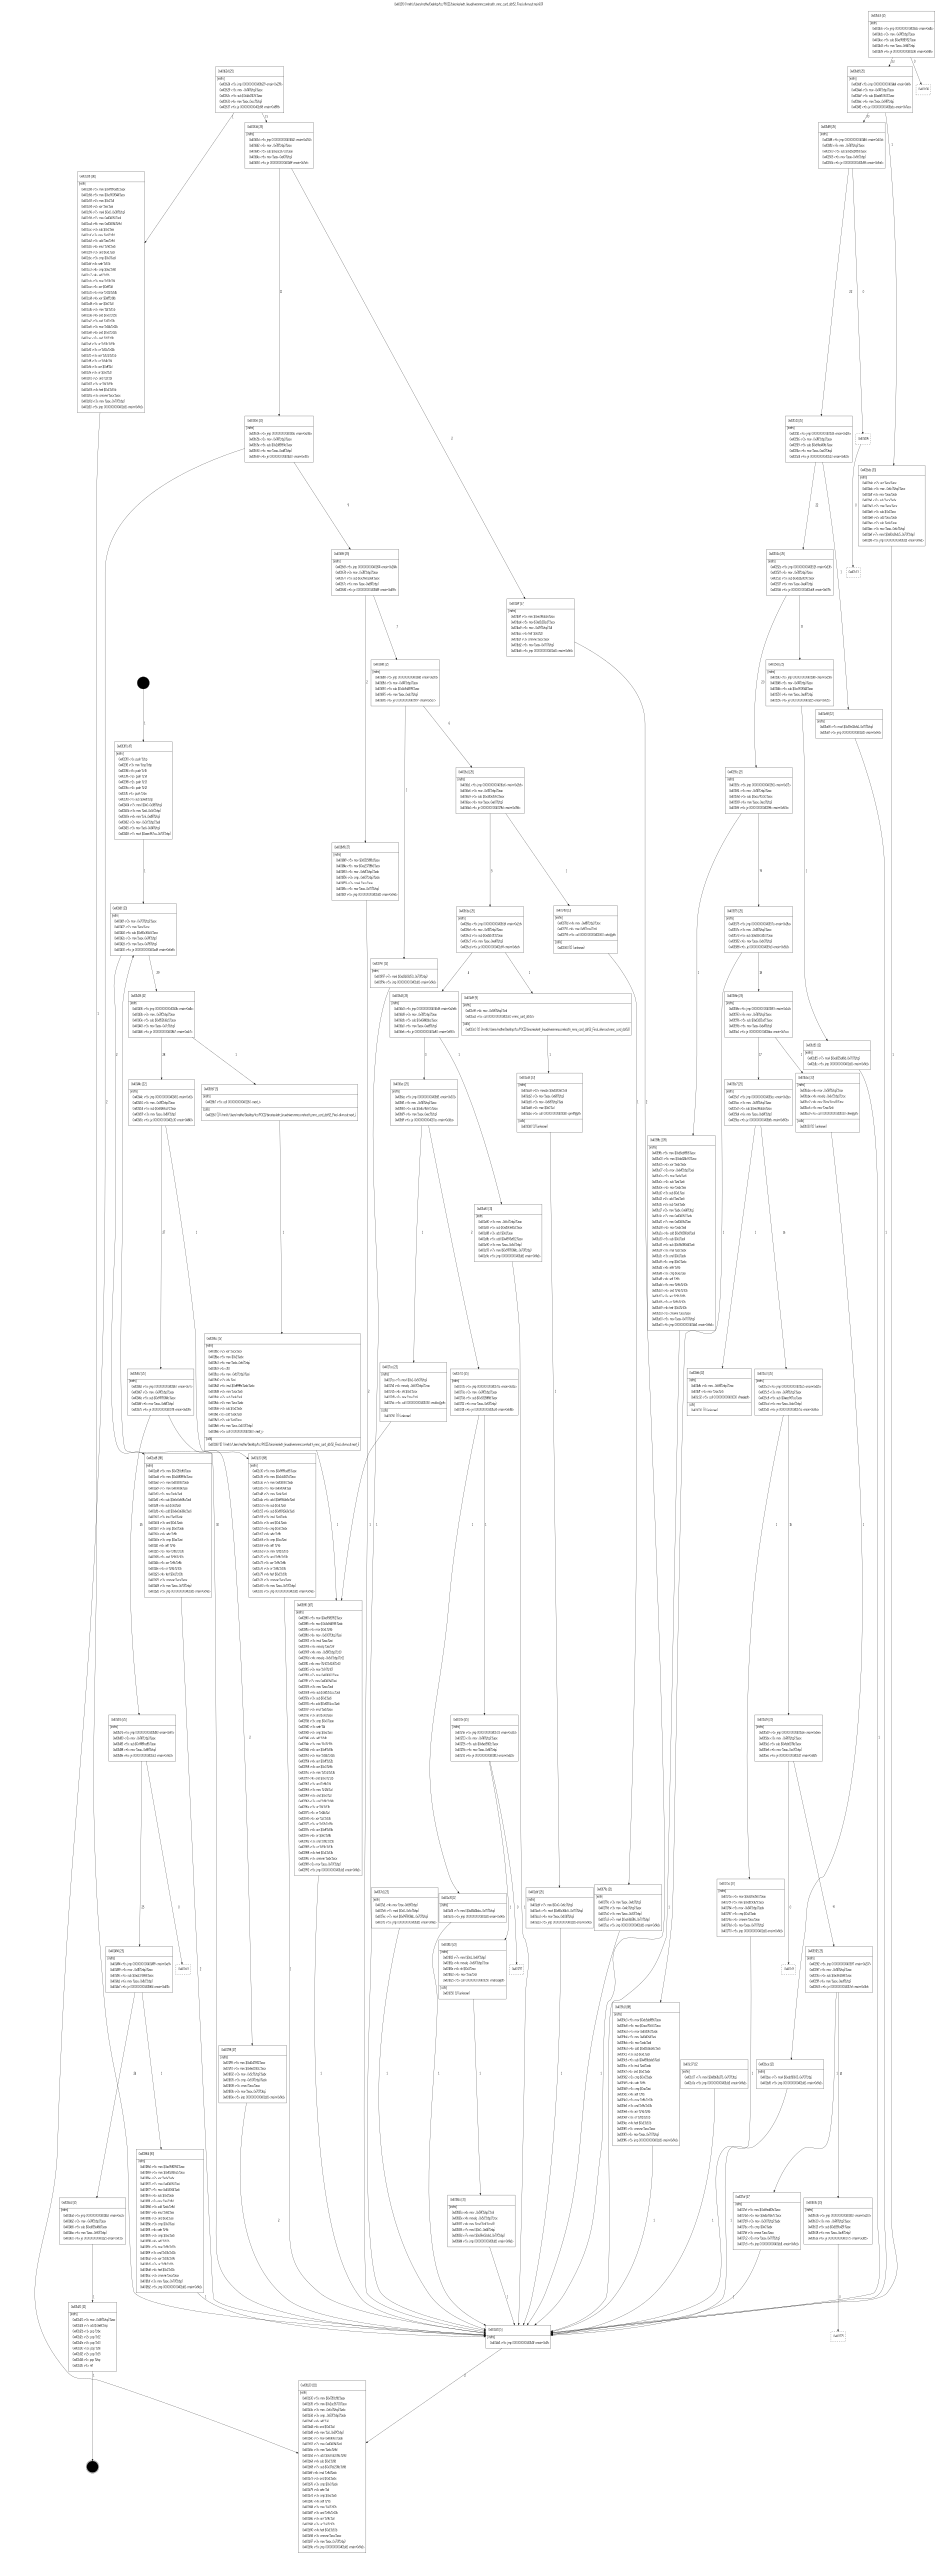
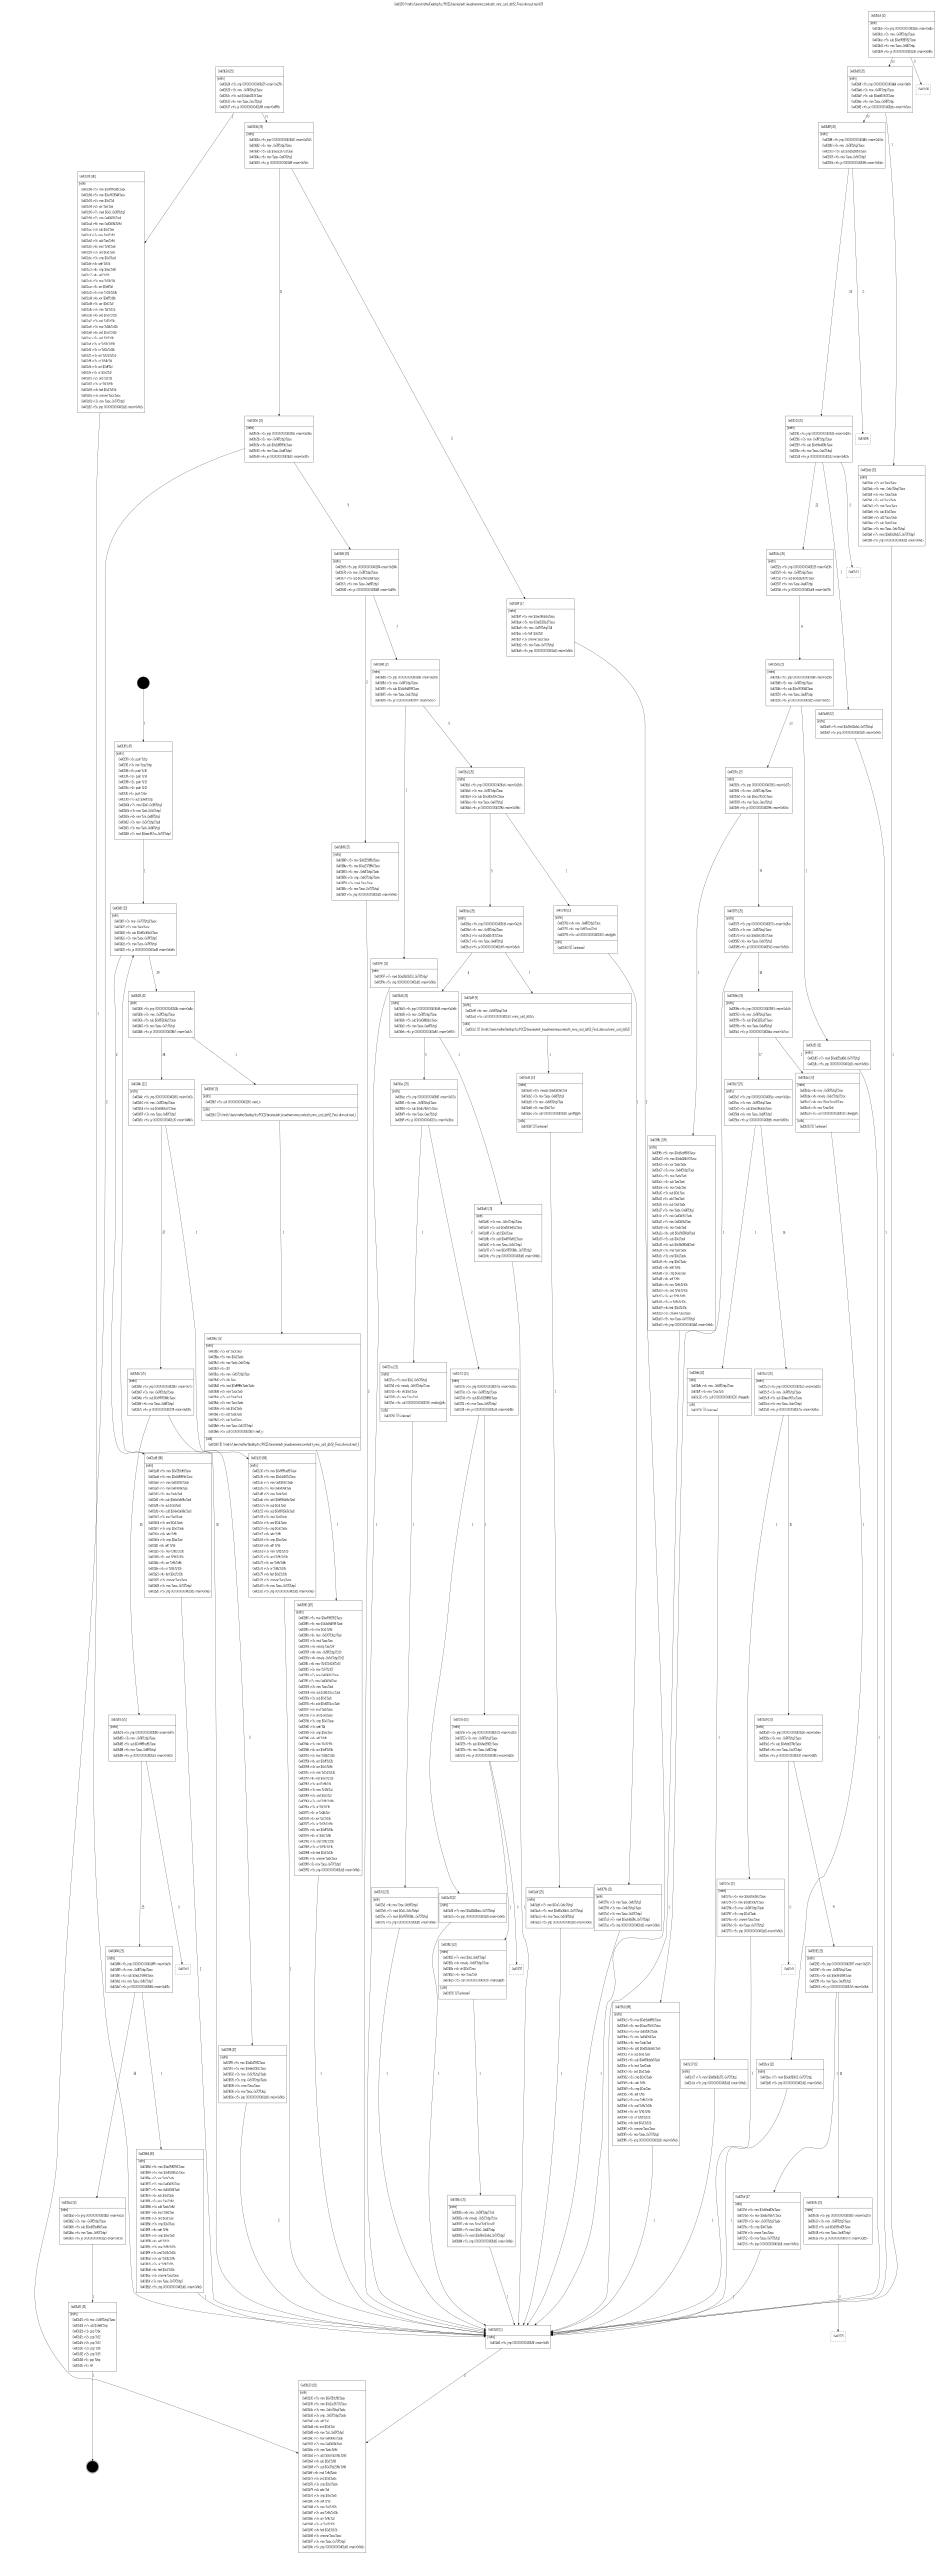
(852, 504) -> (848, 513)
(757, 678) -> (780, 736)
(355, 1506) -> (409, 1654)
none -> (717, 1737)
